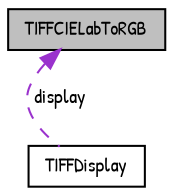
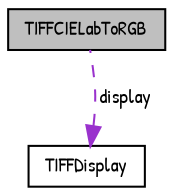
(29, 108) -> (95, 88)
